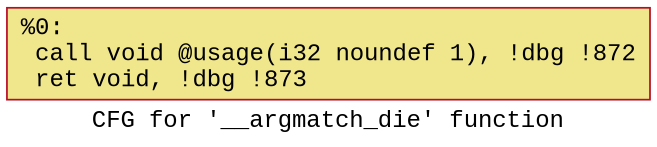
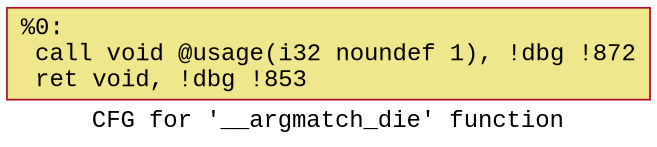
(165, 79) -> (165, 79)
